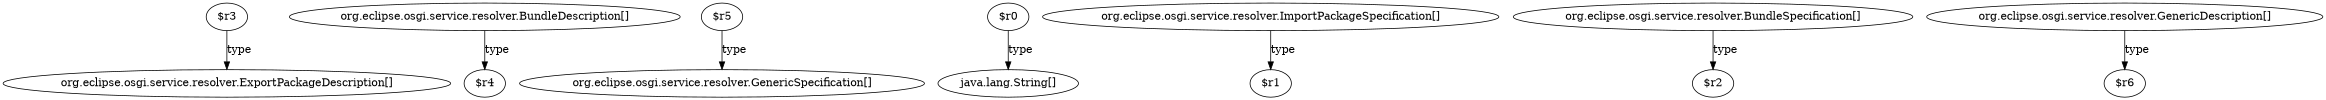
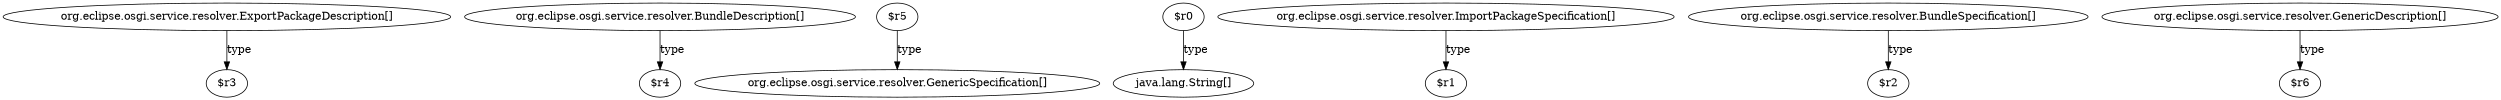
(227, 46) -> (227, 46)
